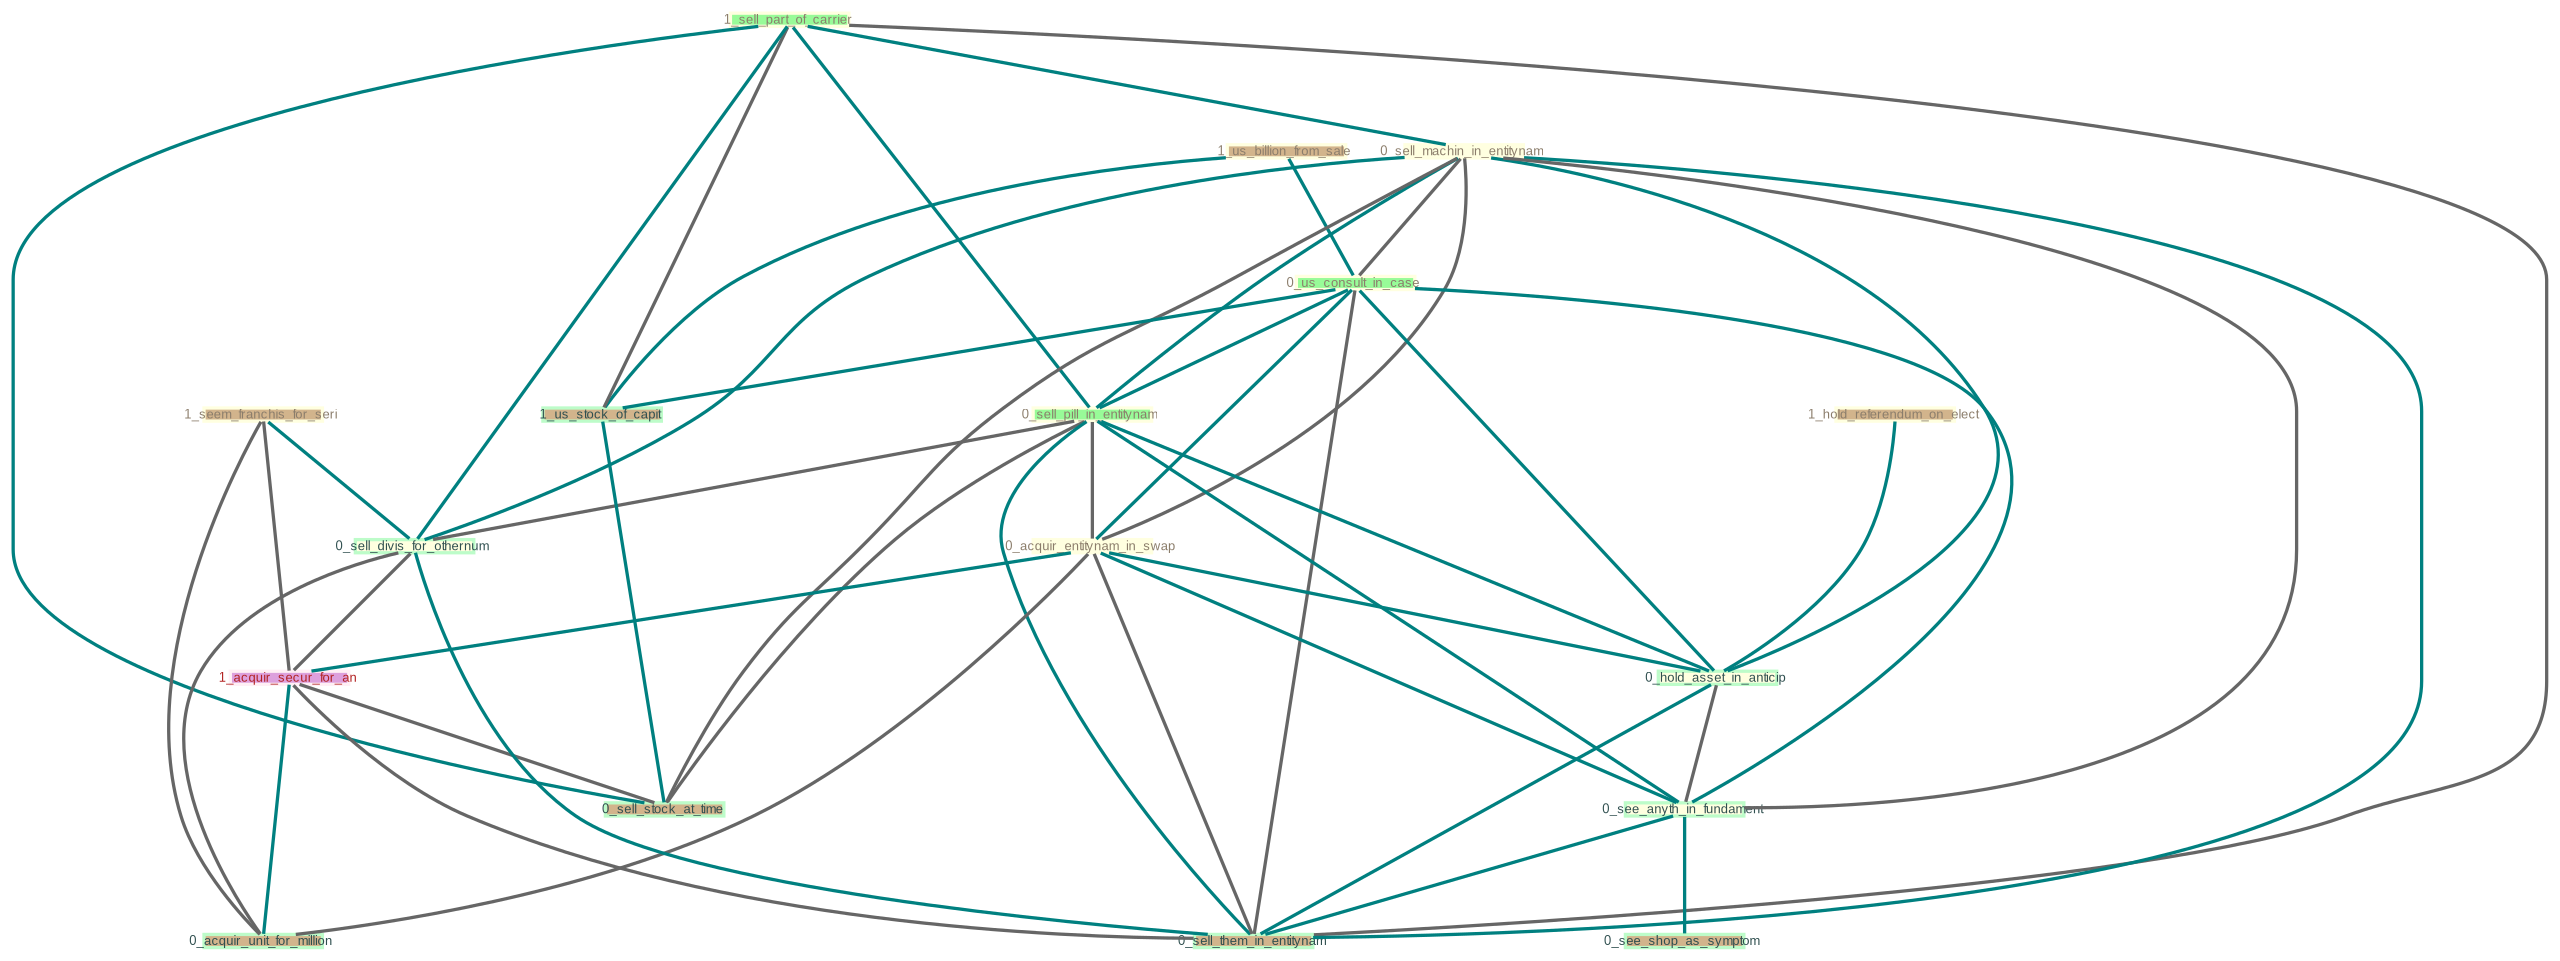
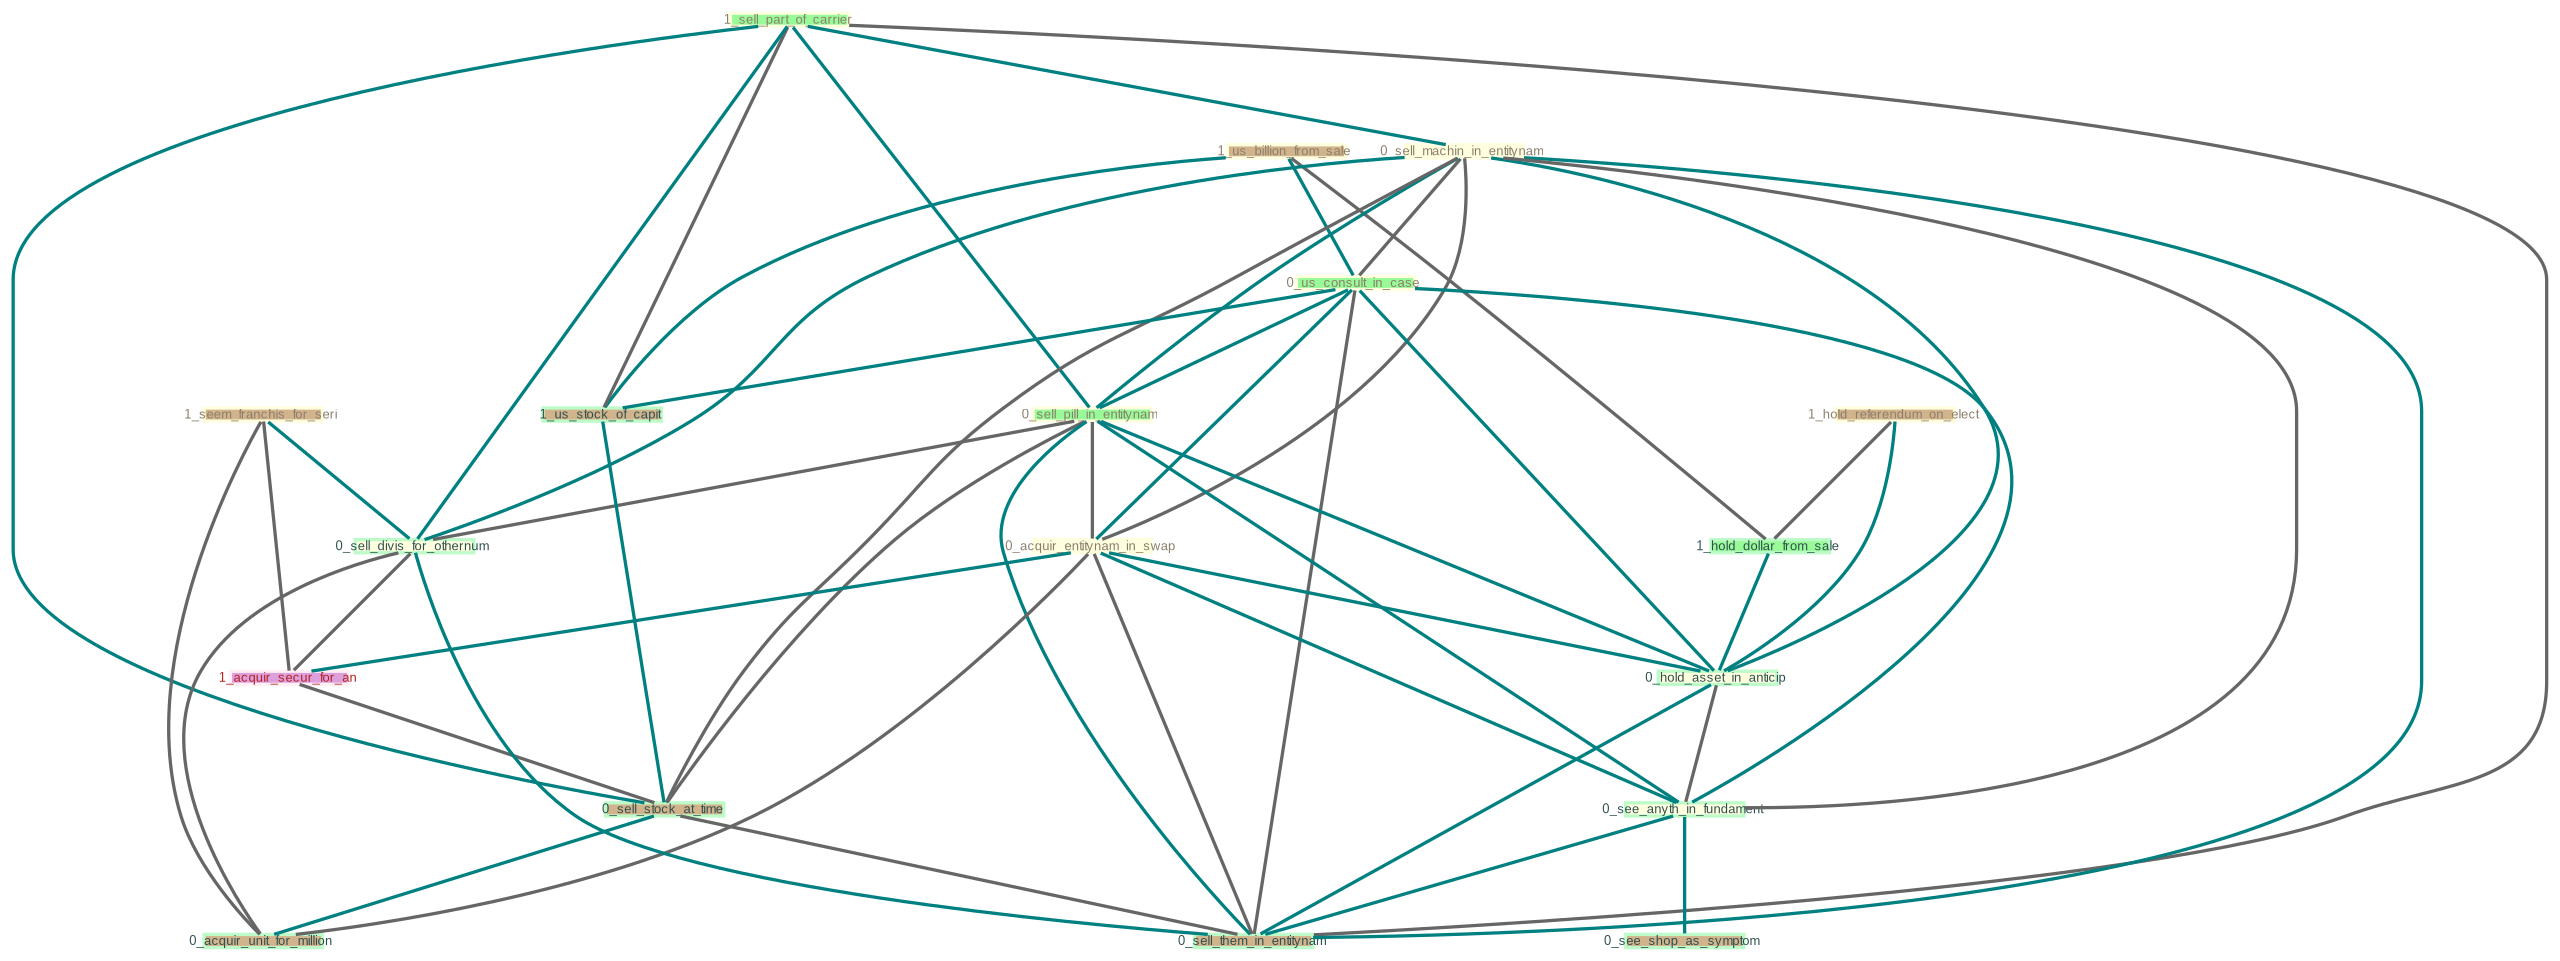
none -> (1770, 546)
(276, 809) -> (464, 875)
(717, 890) -> (959, 875)
